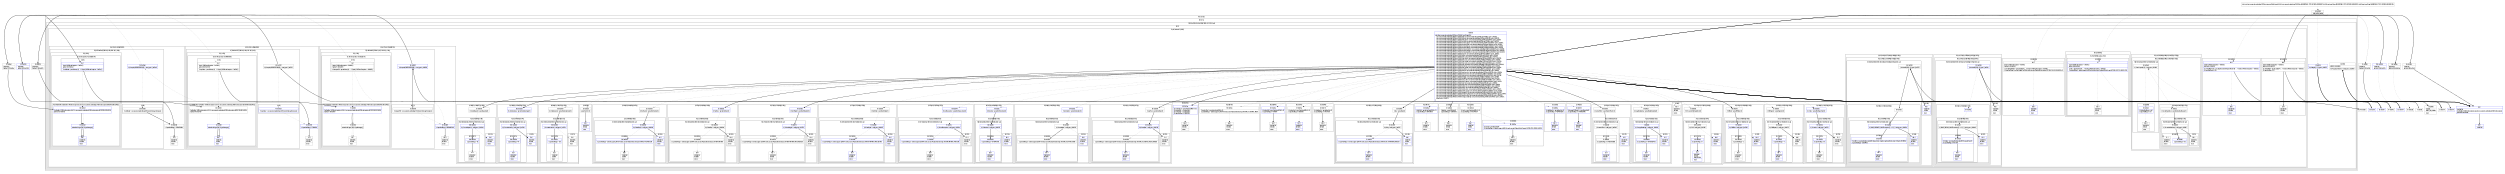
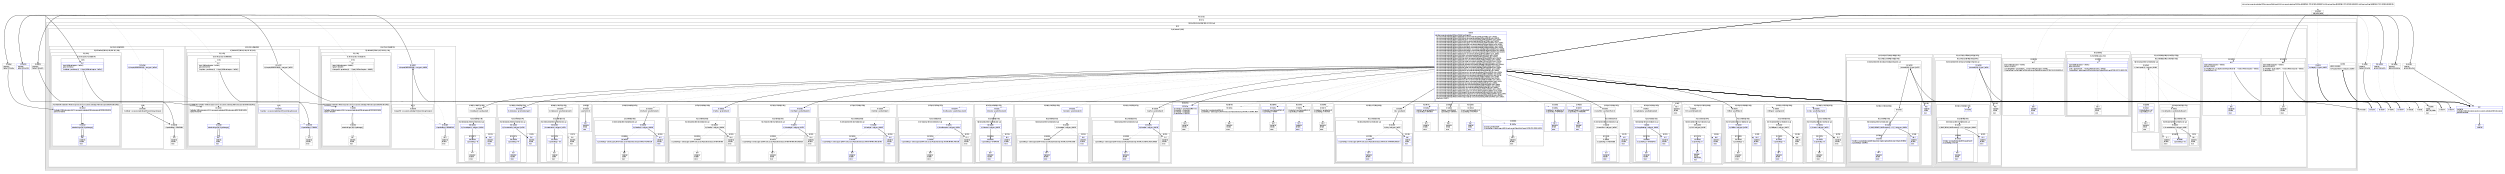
(1323, 117) -> (1323, 117)
